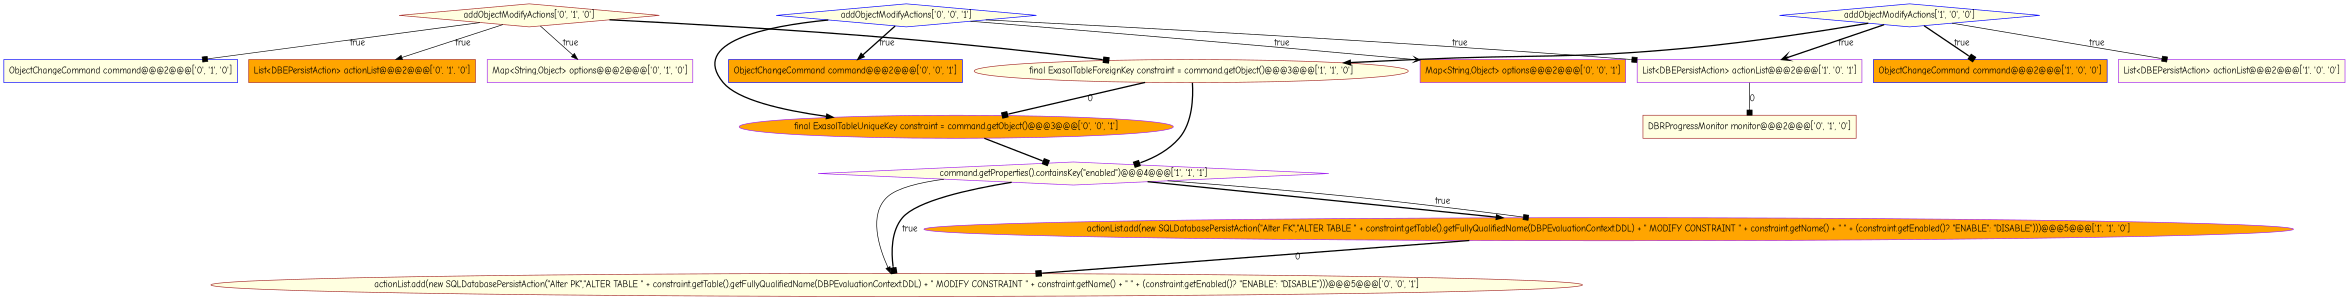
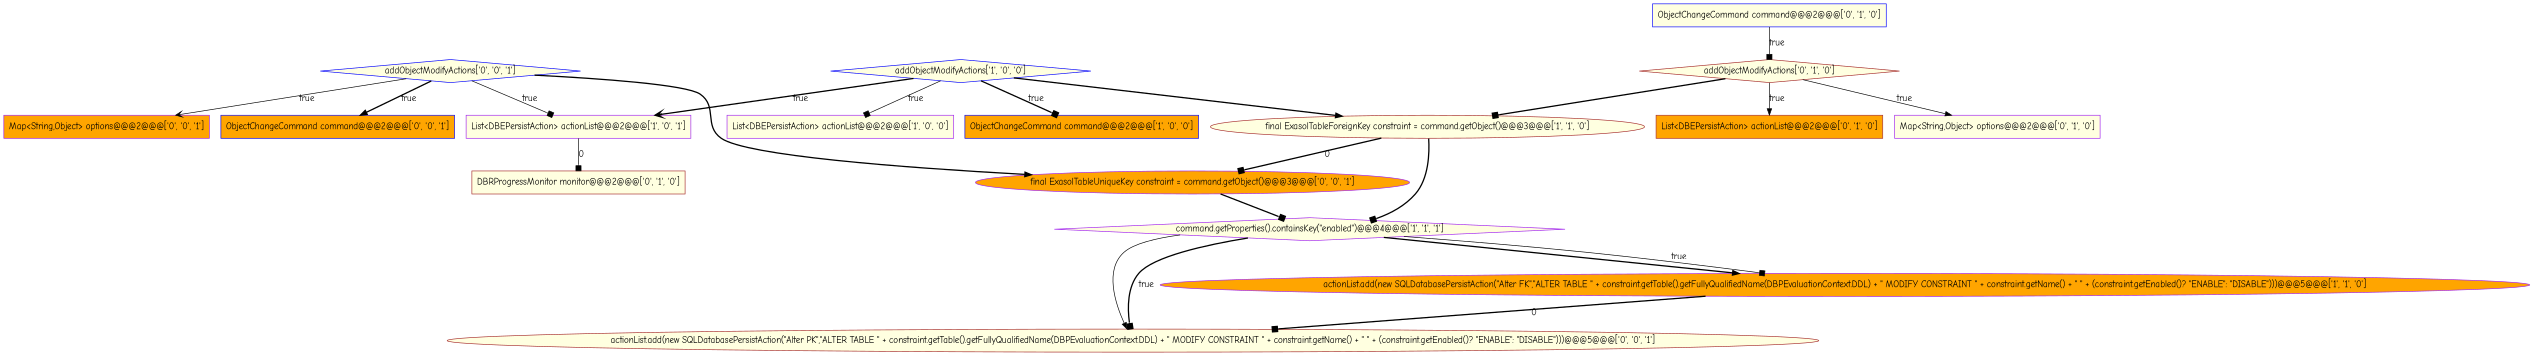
(344, 41) -> (1769, 40)
